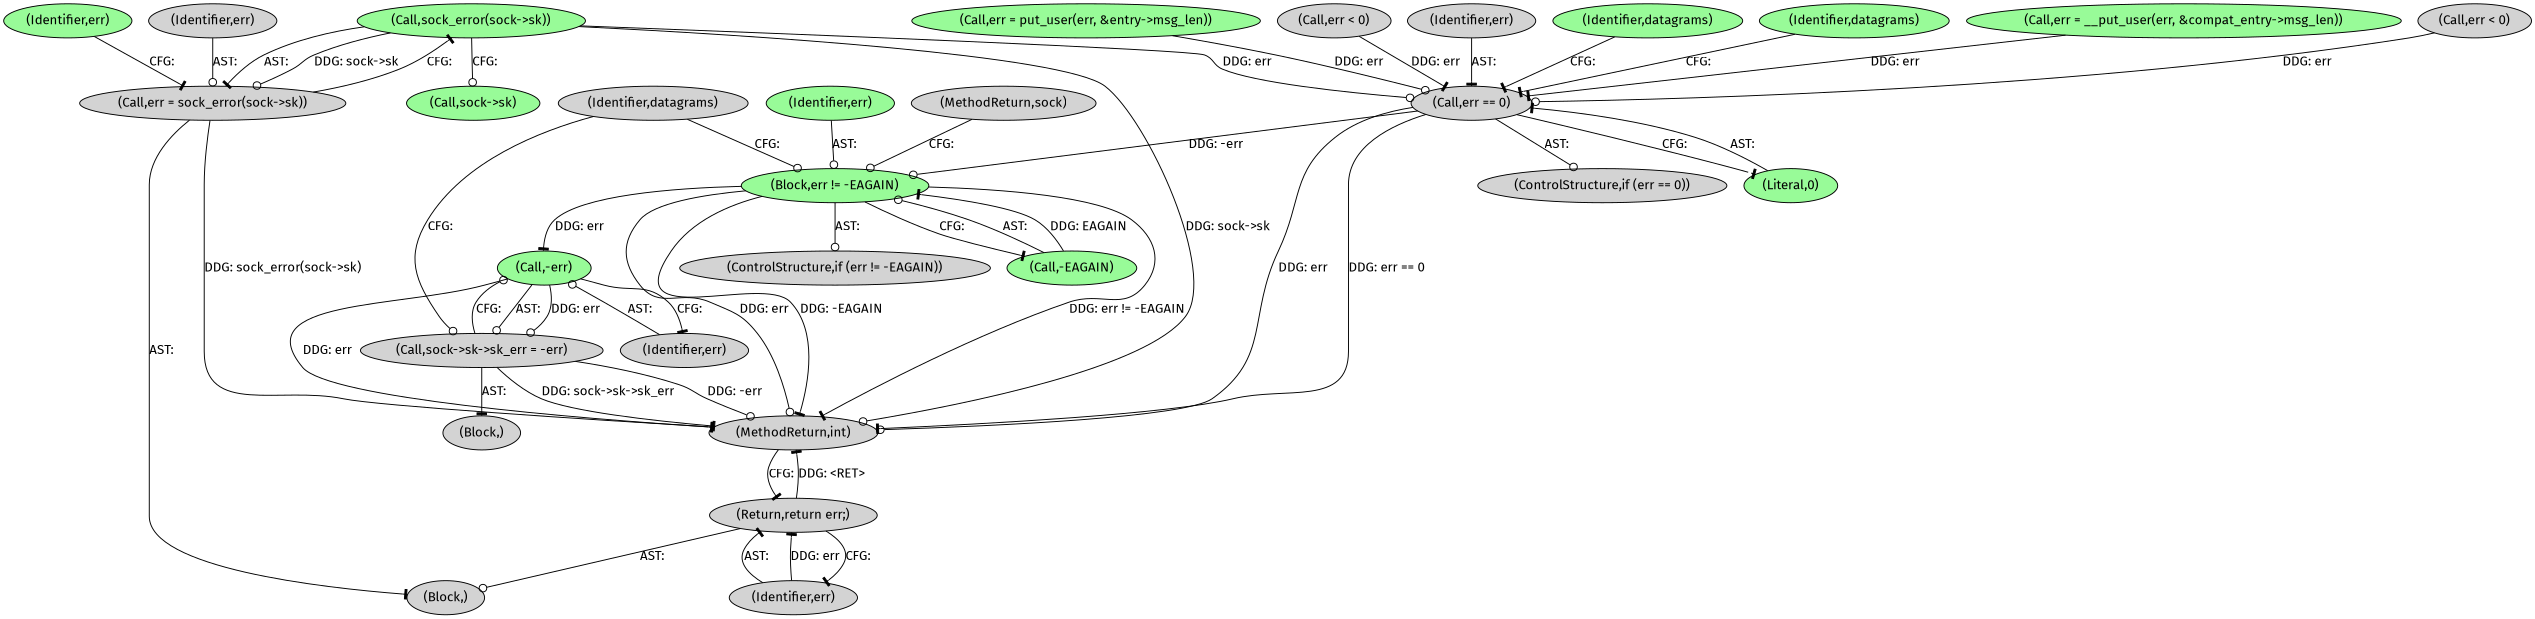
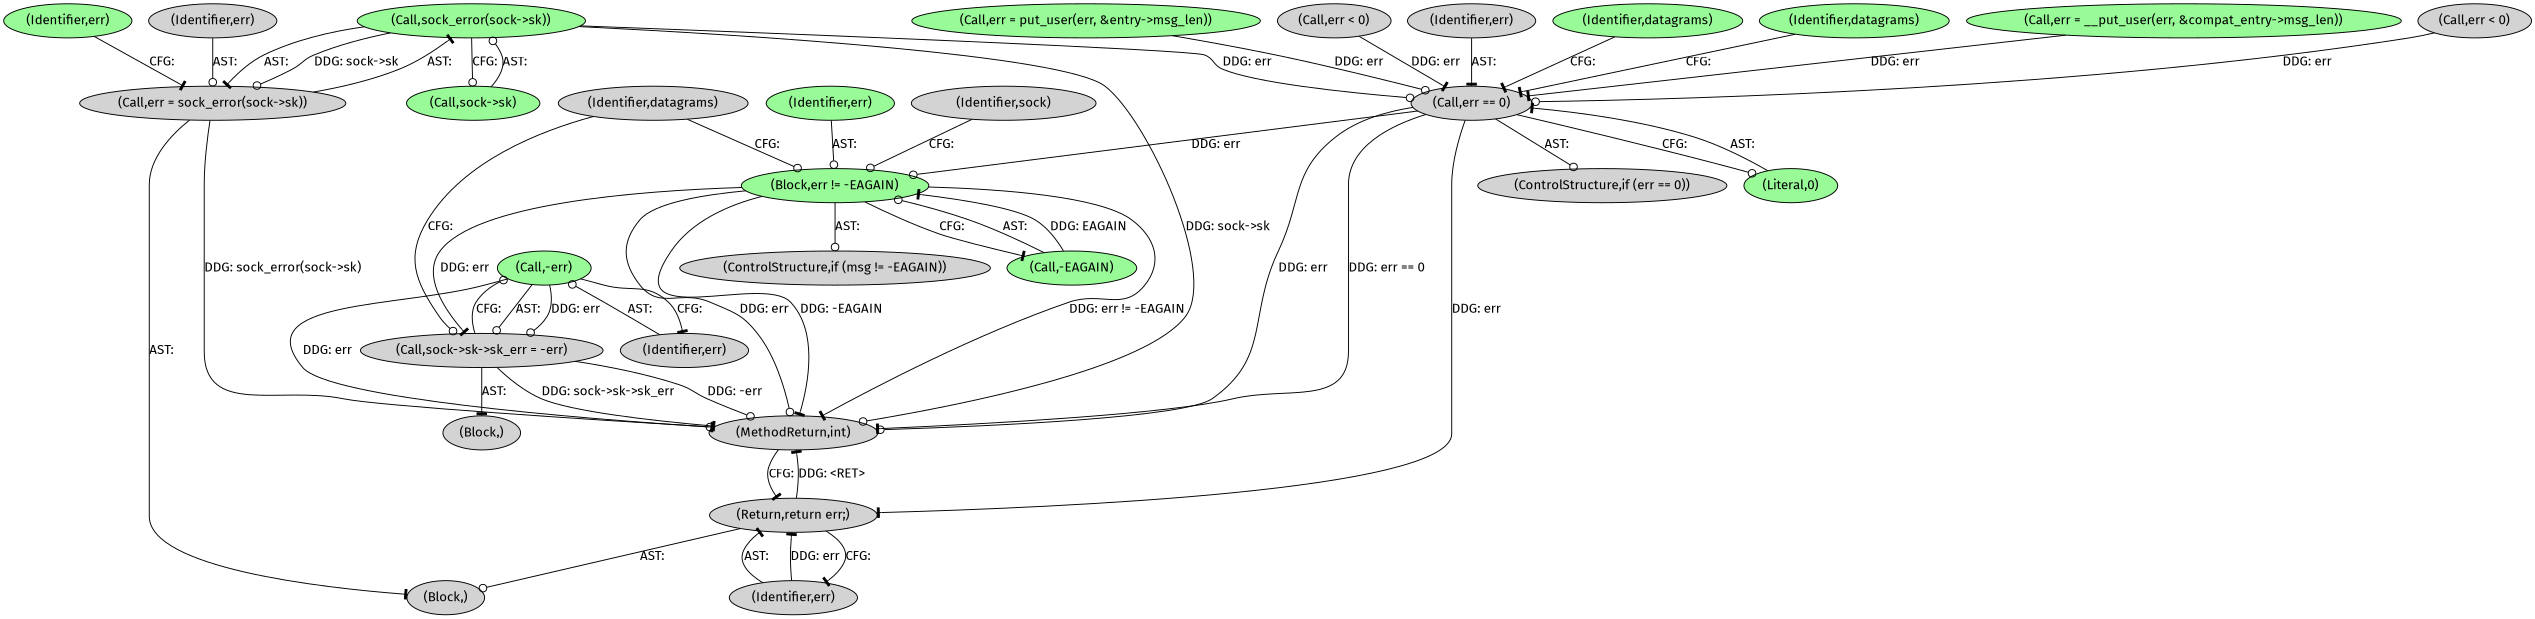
(441, 62) -> (441, 62)
none -> (503, 66)
(1004, 103) -> (1004, 103)
(1633, 143) -> (1633, 143)
(1216, 144) -> (1216, 144)
(631, 195) -> (542, 207)
(835, 268) -> (835, 268)
(373, 391) -> (373, 391)
none -> (1330, 480)
